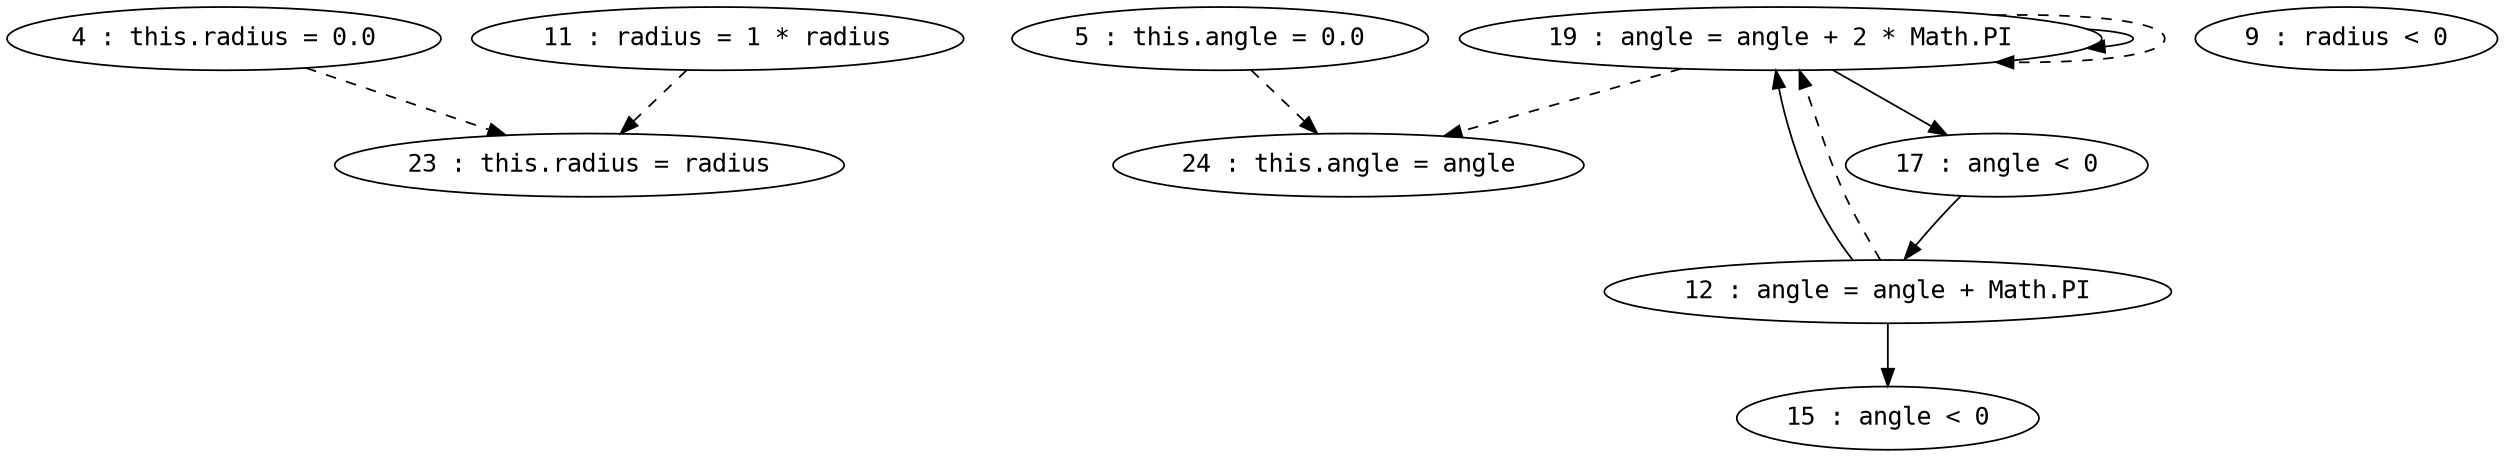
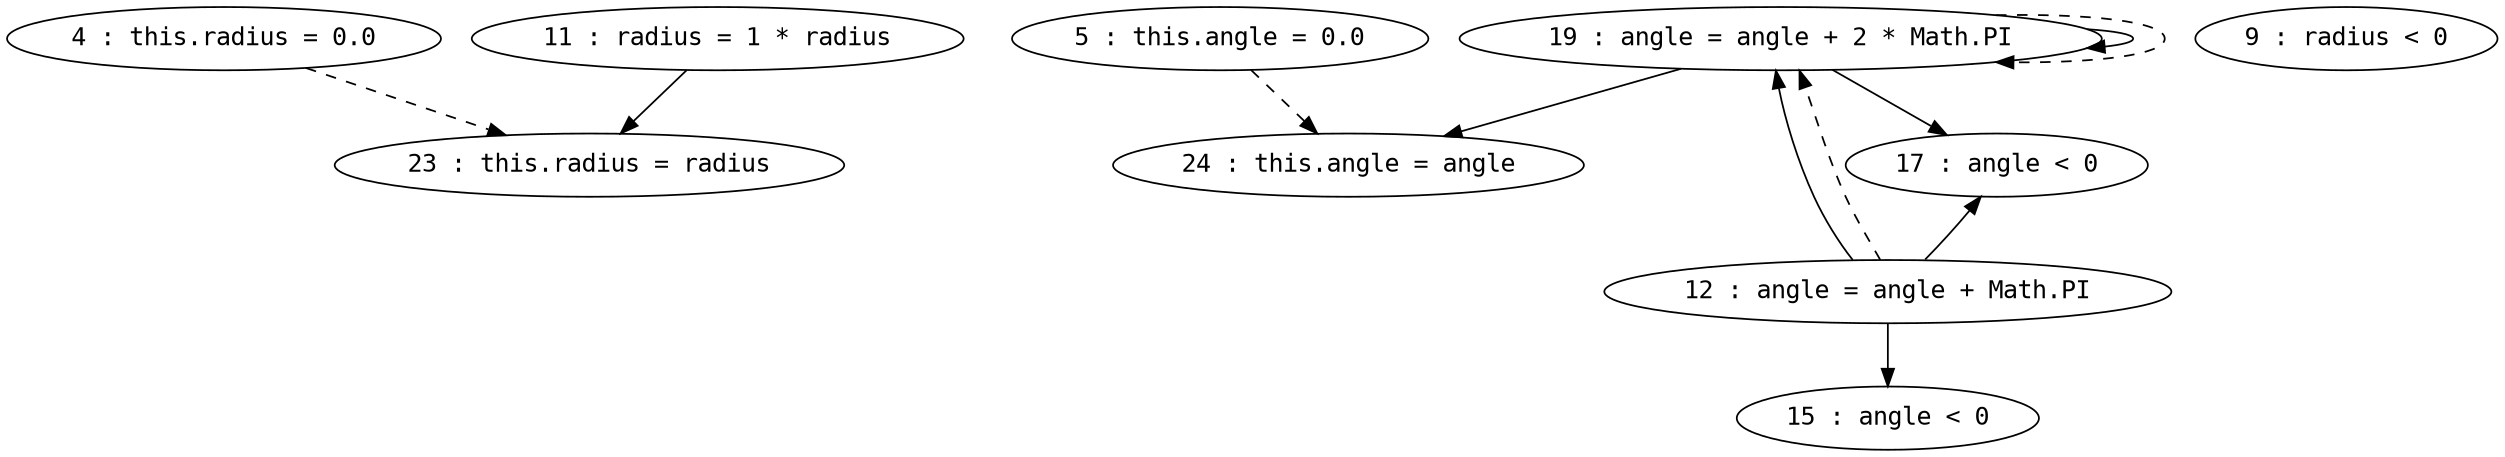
(660, 96) -> (660, 96)
(1571, 100) -> (1571, 100)
(1938, 220) -> (1948, 235)
